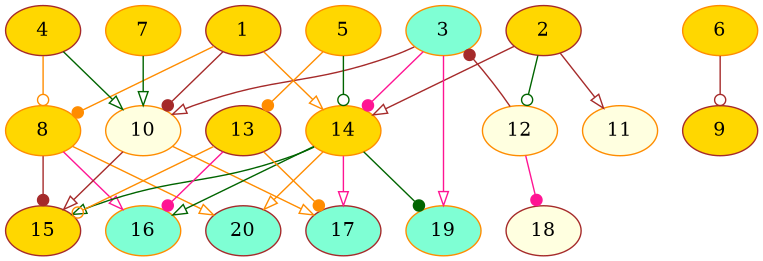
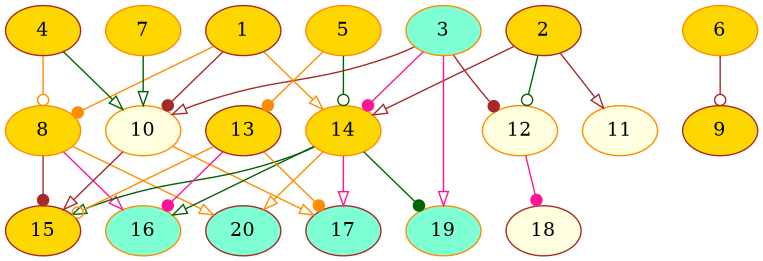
(492, 82) -> (471, 79)
